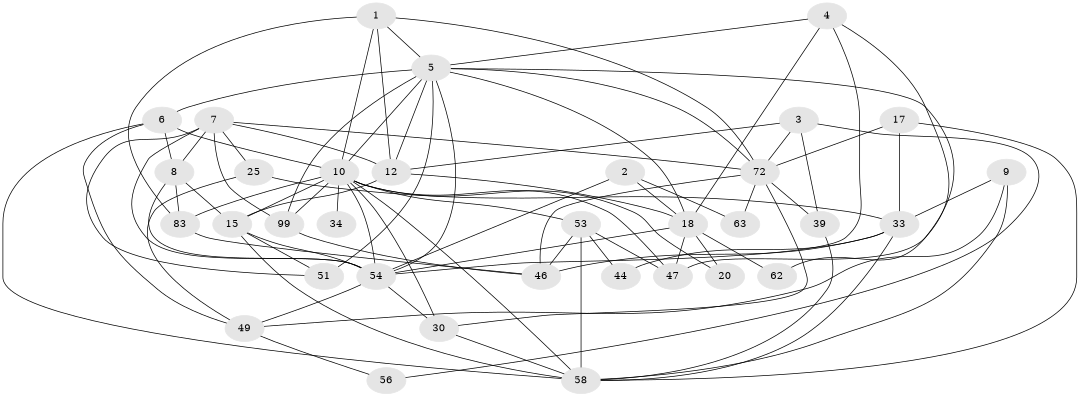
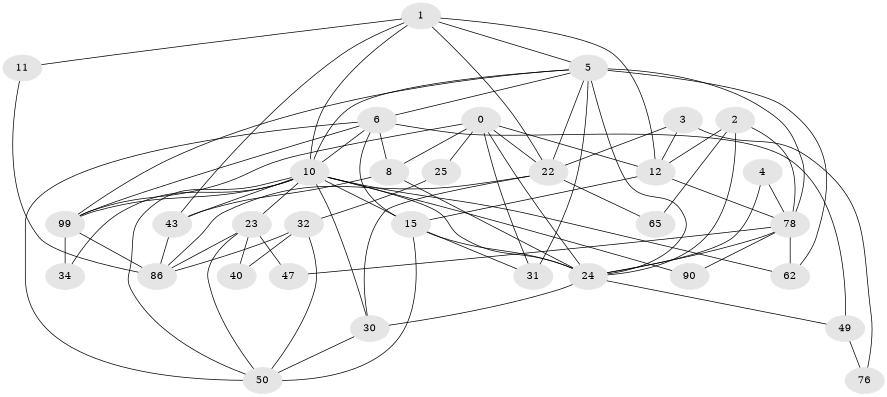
(629, 42) -> none
none -> (22, 68)
(214, 120) -> (481, 120)
(411, 120) -> (695, 146)
(899, 120) -> none
none -> (233, 164)
(760, 172) -> (548, 172)
(1007, 172) -> none
(203, 198) -> (360, 173)
(594, 206) -> (529, 214)
(180, 224) -> (172, 224)
(581, 224) -> (252, 224)
(688, 224) -> (790, 224)
(740, 224) -> (656, 224)
(820, 224) -> none
(899, 224) -> (304, 224)
none -> (65, 247)
(152, 250) -> none
(900, 251) -> none
(324, 276) -> (533, 276)
(376, 276) -> (588, 276)
(541, 276) -> (157, 276)
(621, 276) -> (237, 276)
(725, 276) -> (690, 276)
(386, 381) -> (865, 381)
(581, 381) -> (263, 381)
